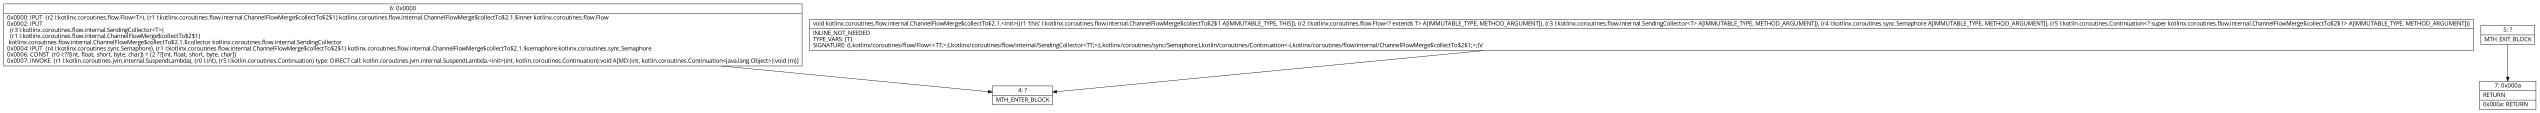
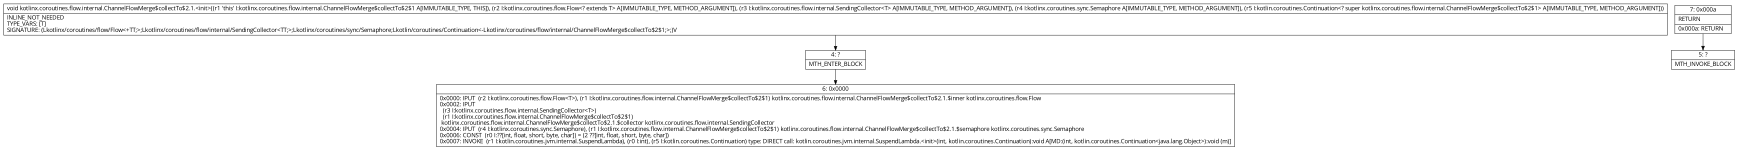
(2508, 39) -> (1703, 64)
(2508, 61) -> (1703, 40)
(855, 79) -> (836, 75)
